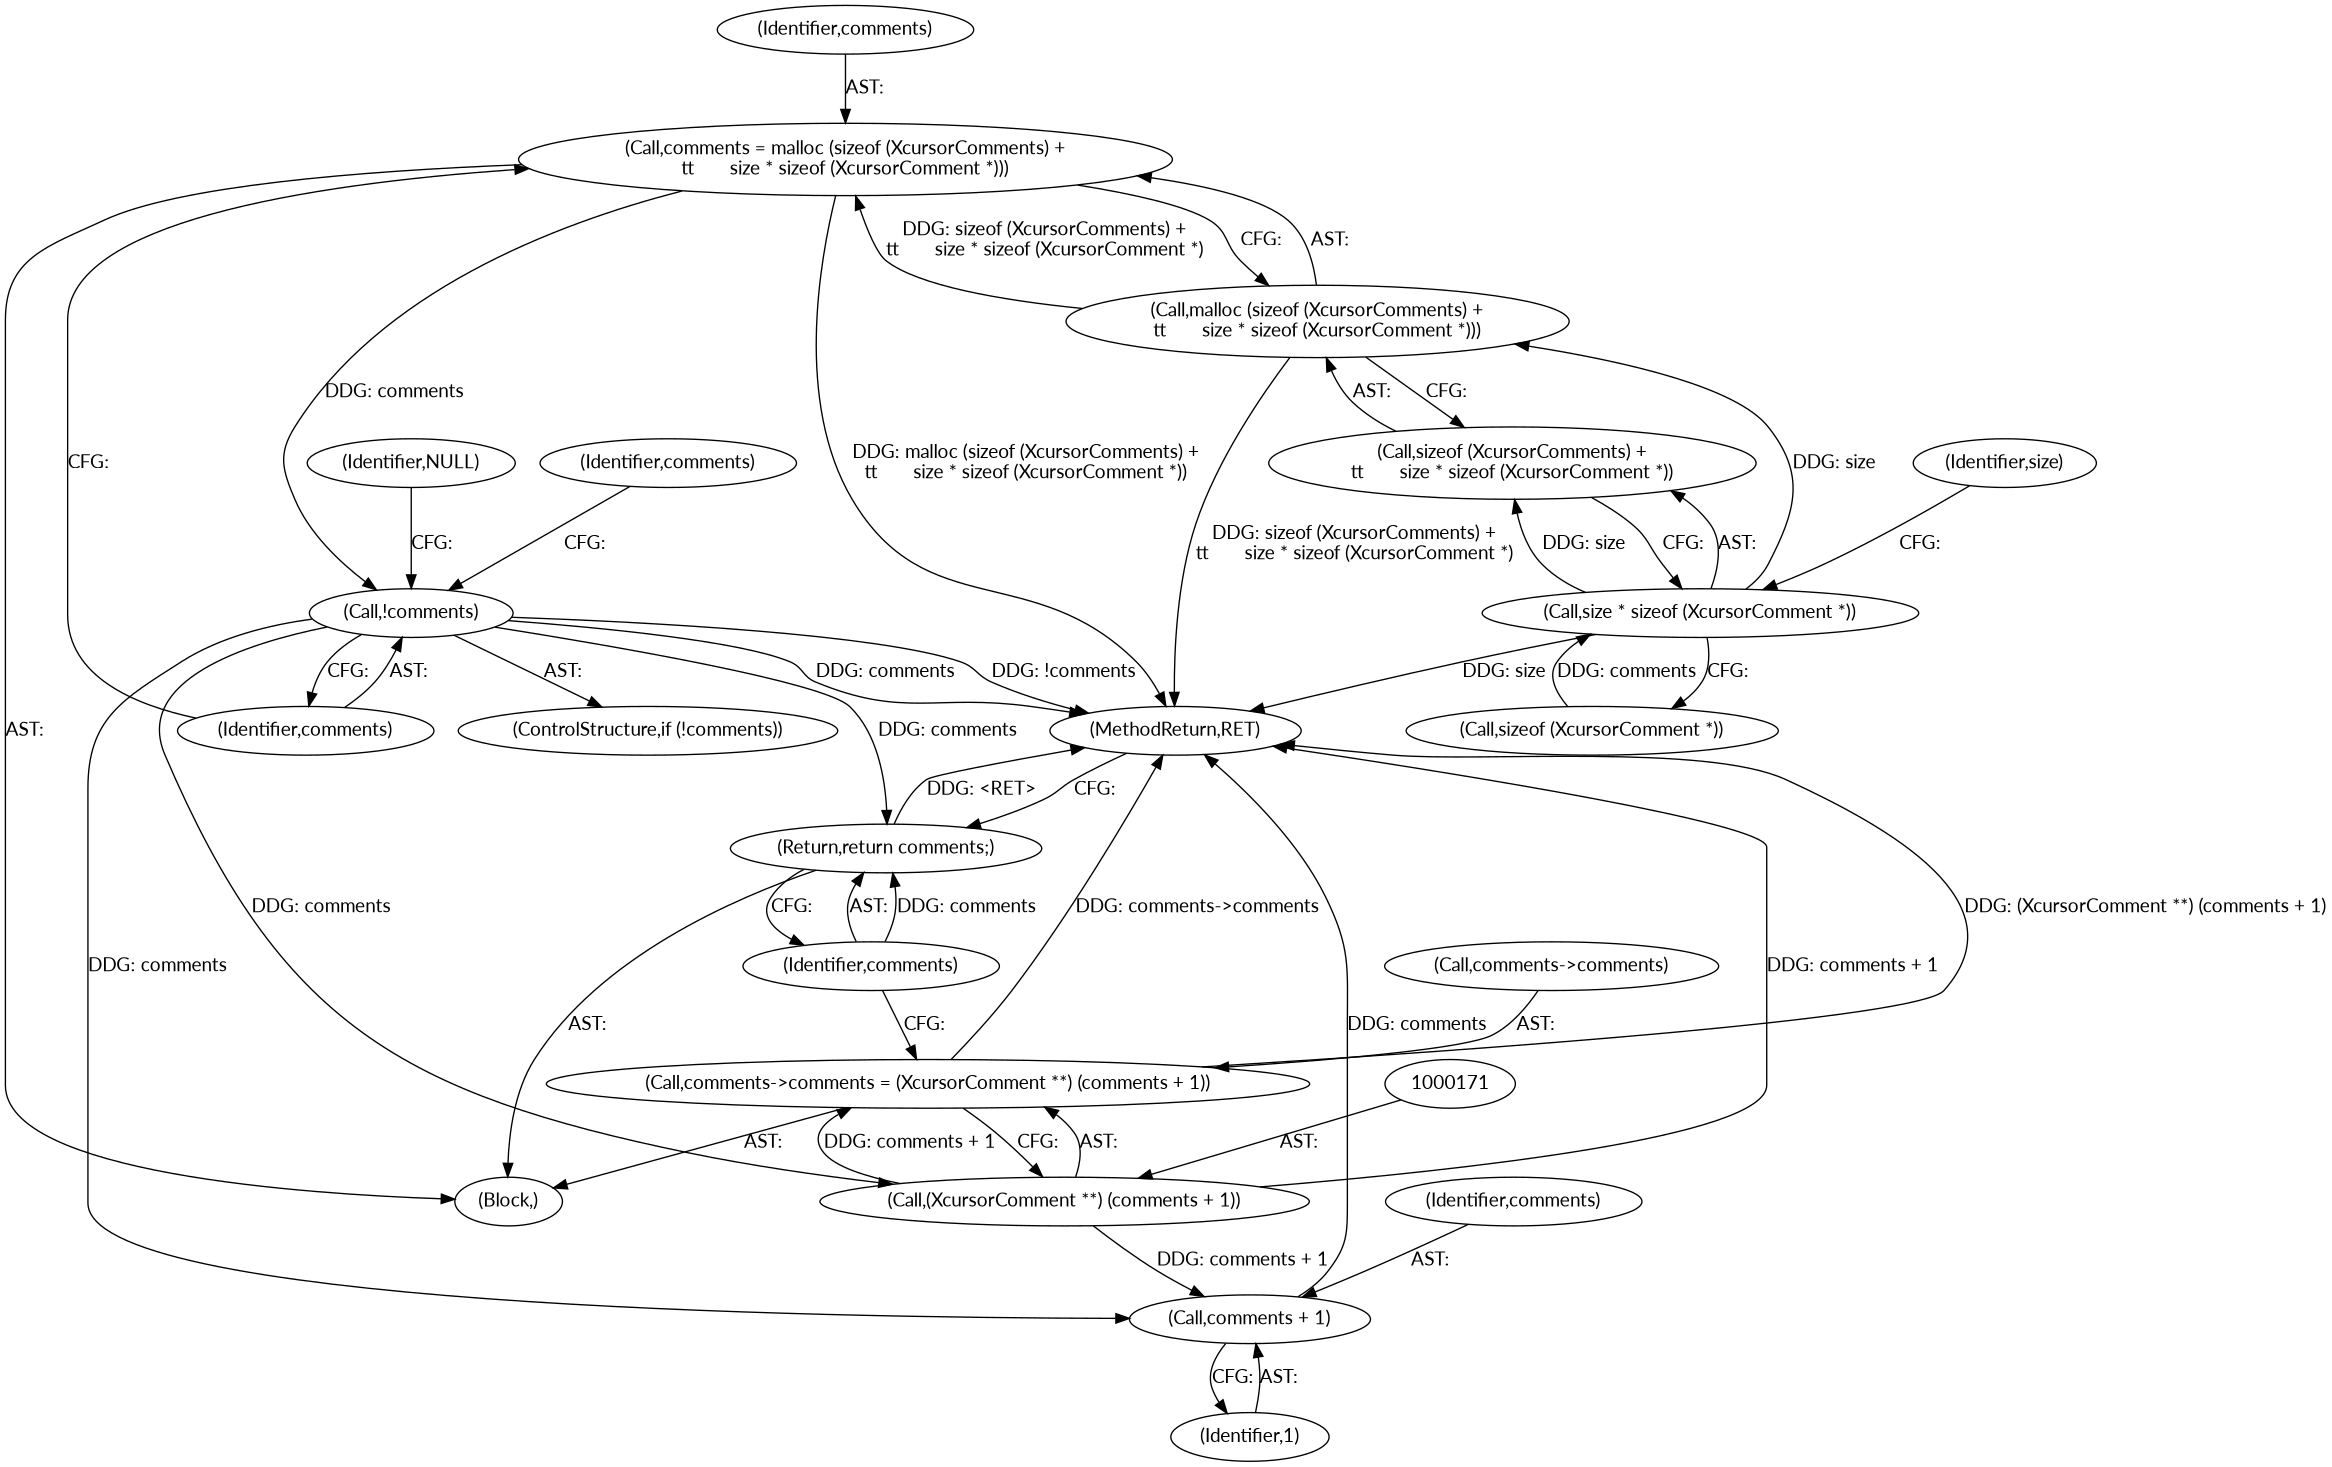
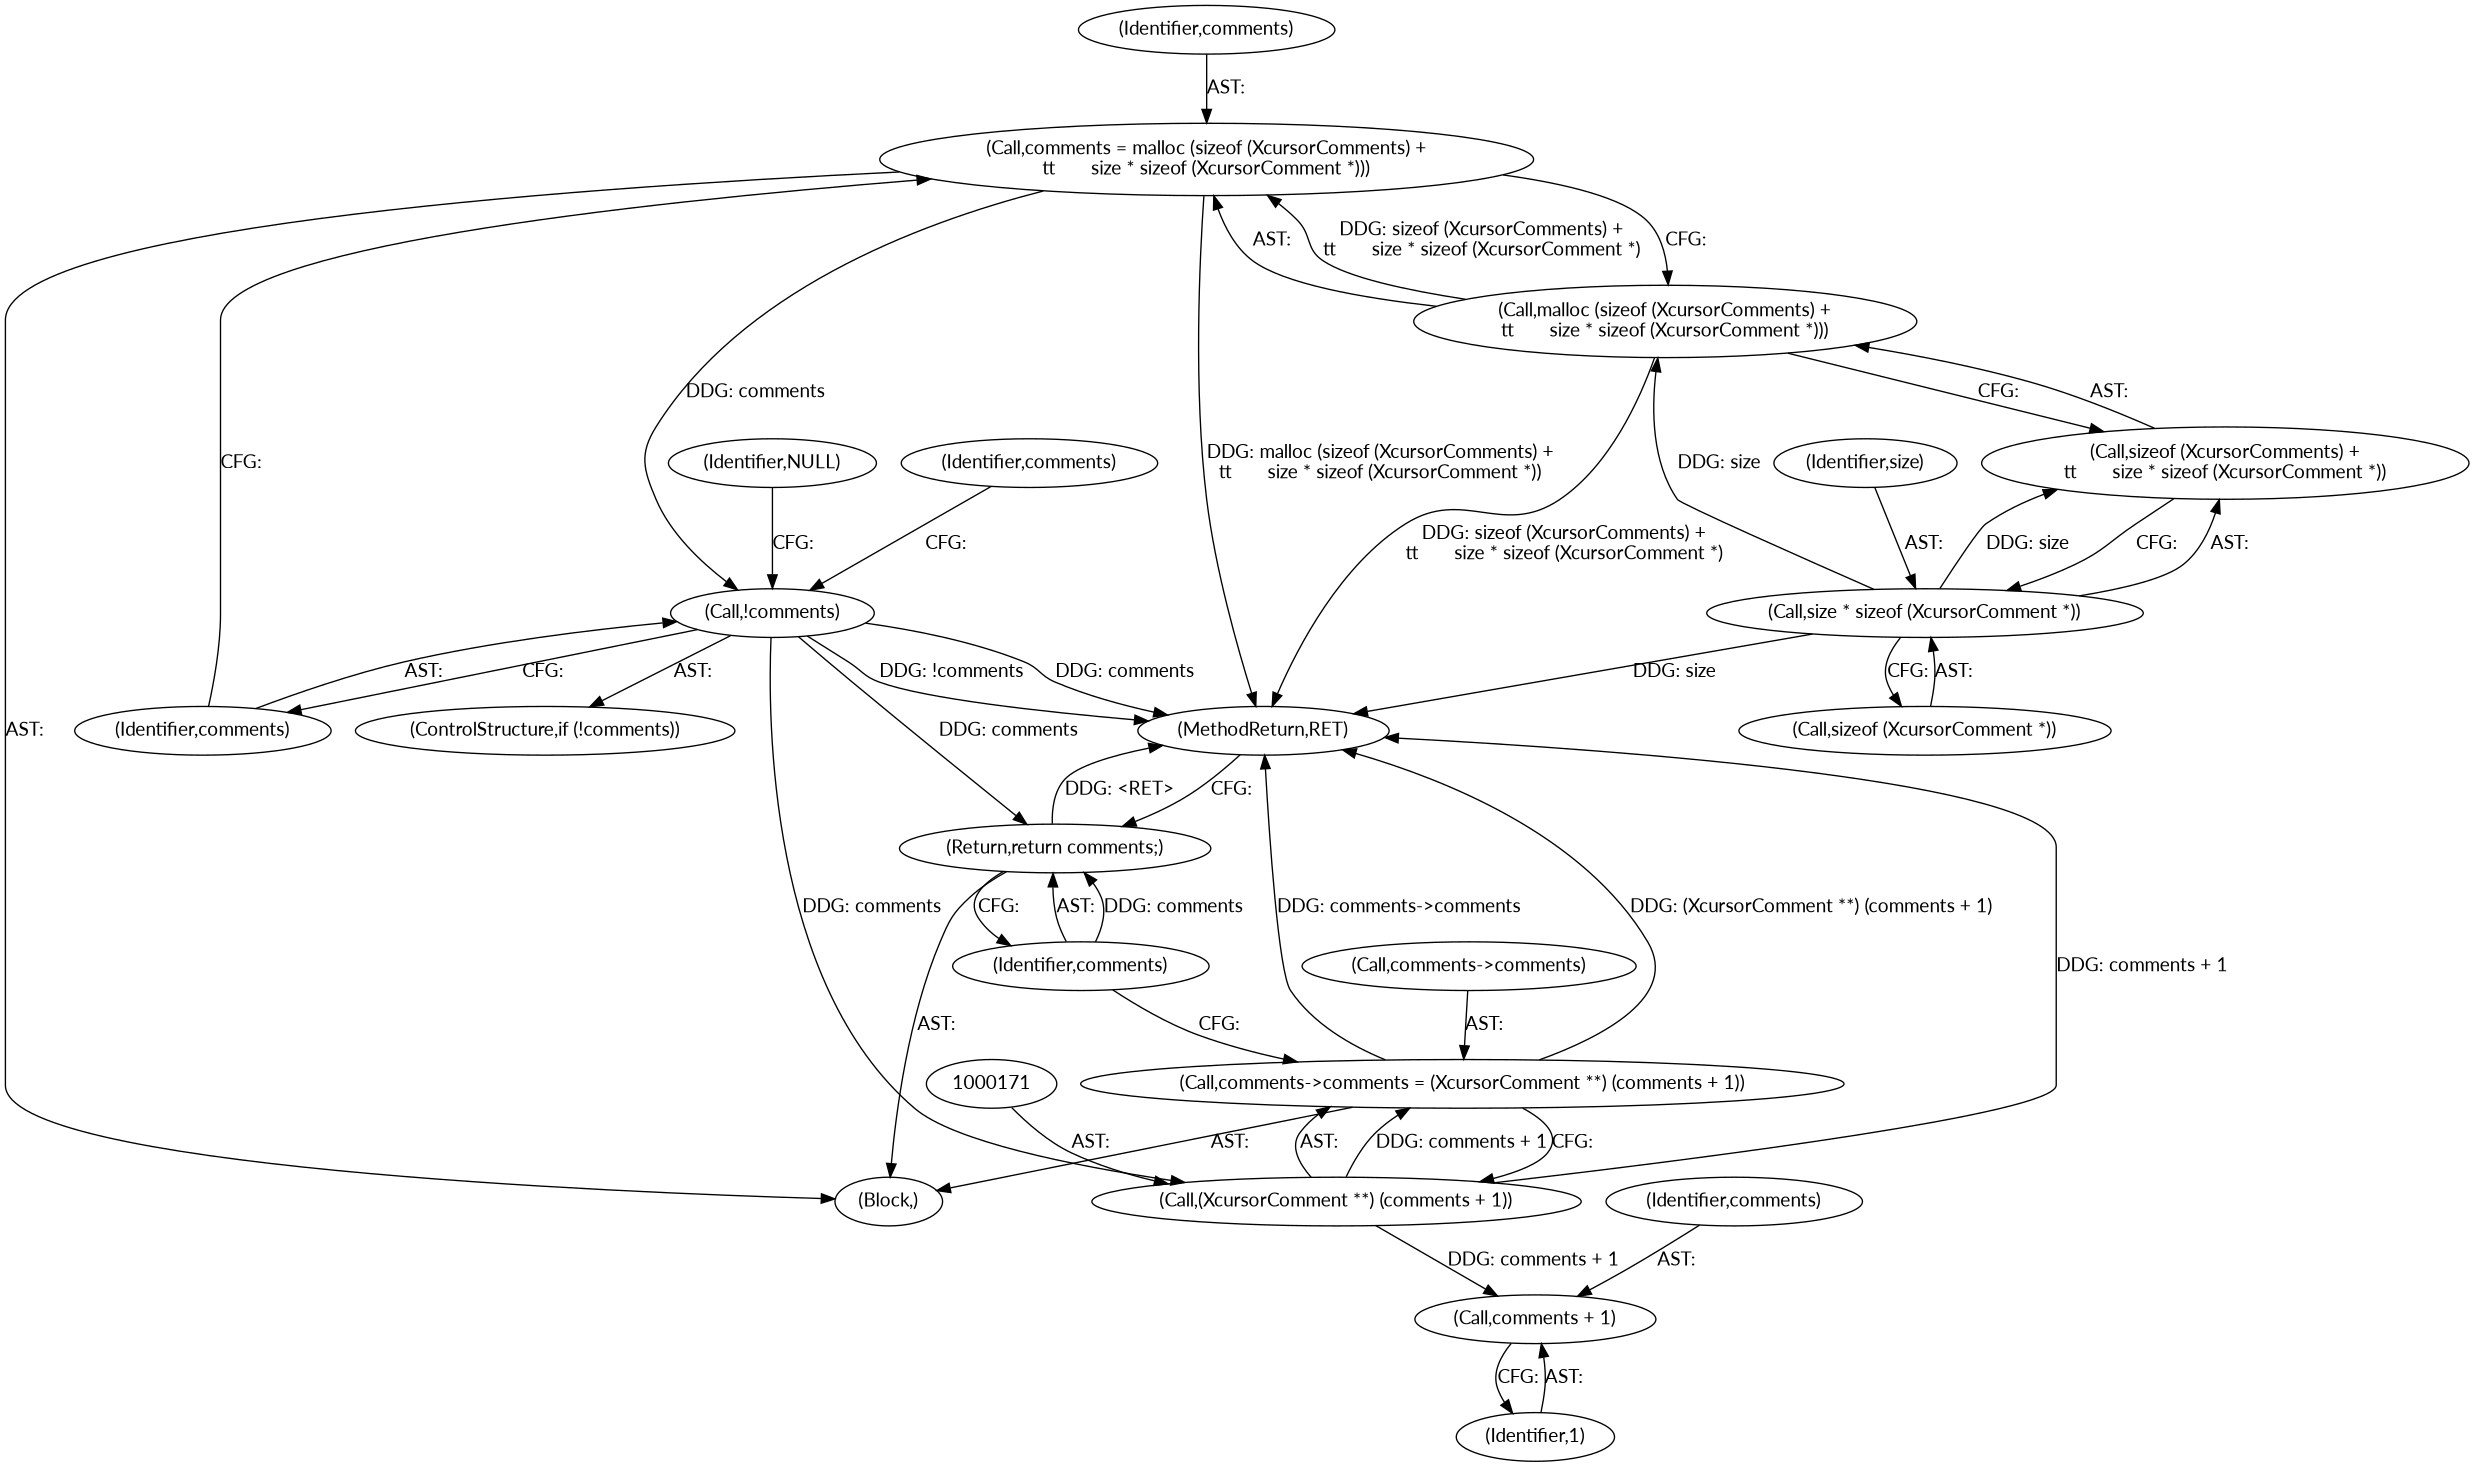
(1923, 544) -> (1927, 544)
(1627, 672) -> (1957, 672)
(1347, 1017) -> none
(233, 1268) -> none
